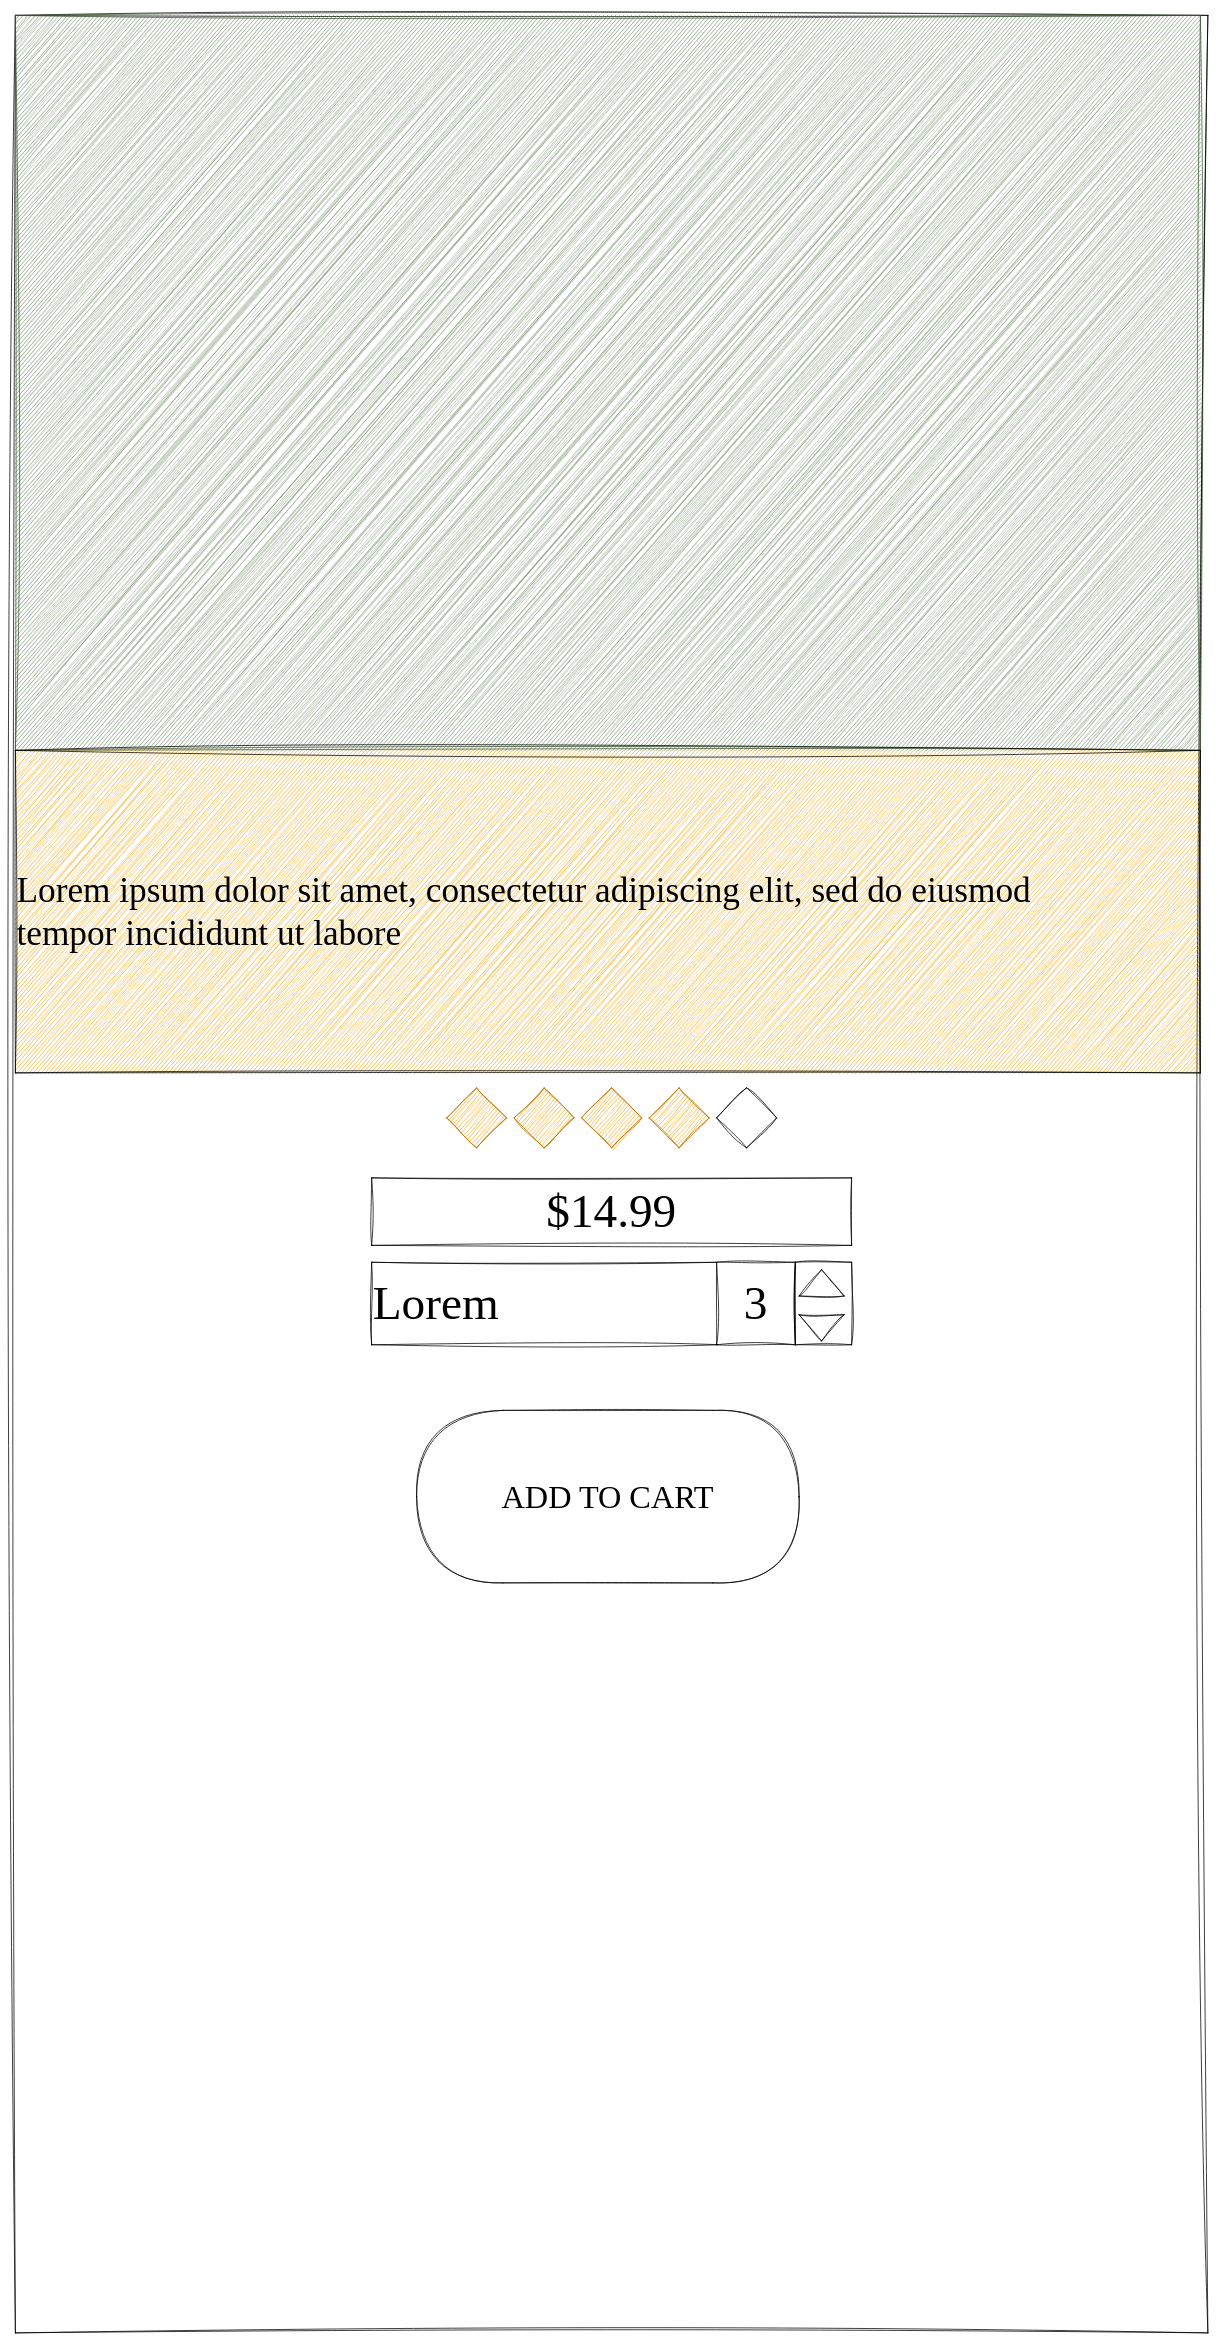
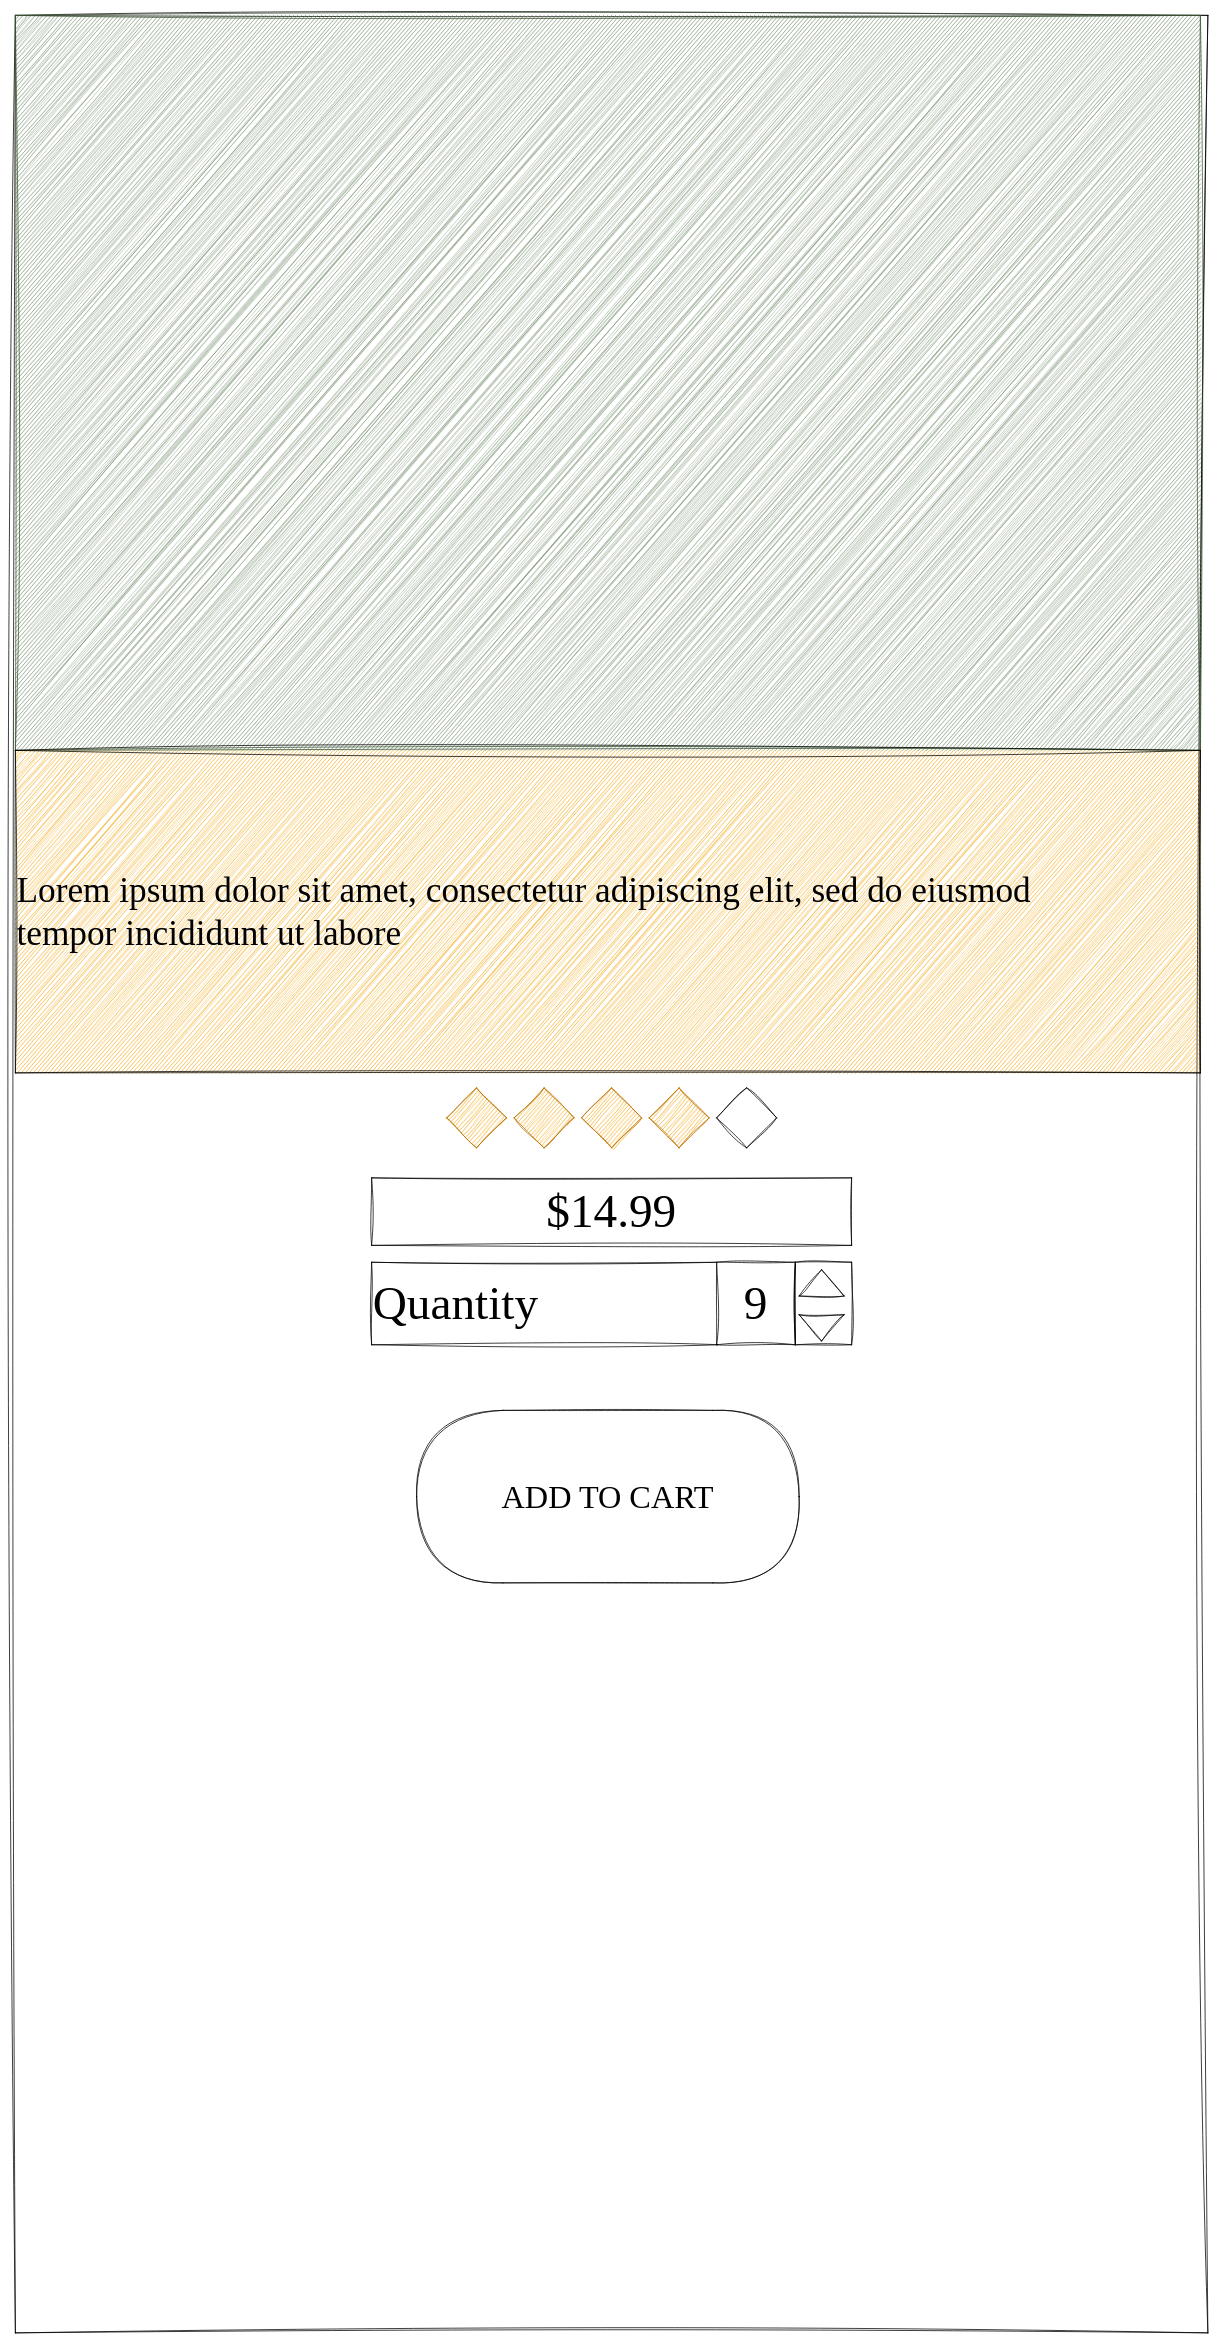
(439, 1304) -> (473, 1304)
(756, 1304) -> (756, 1304)
